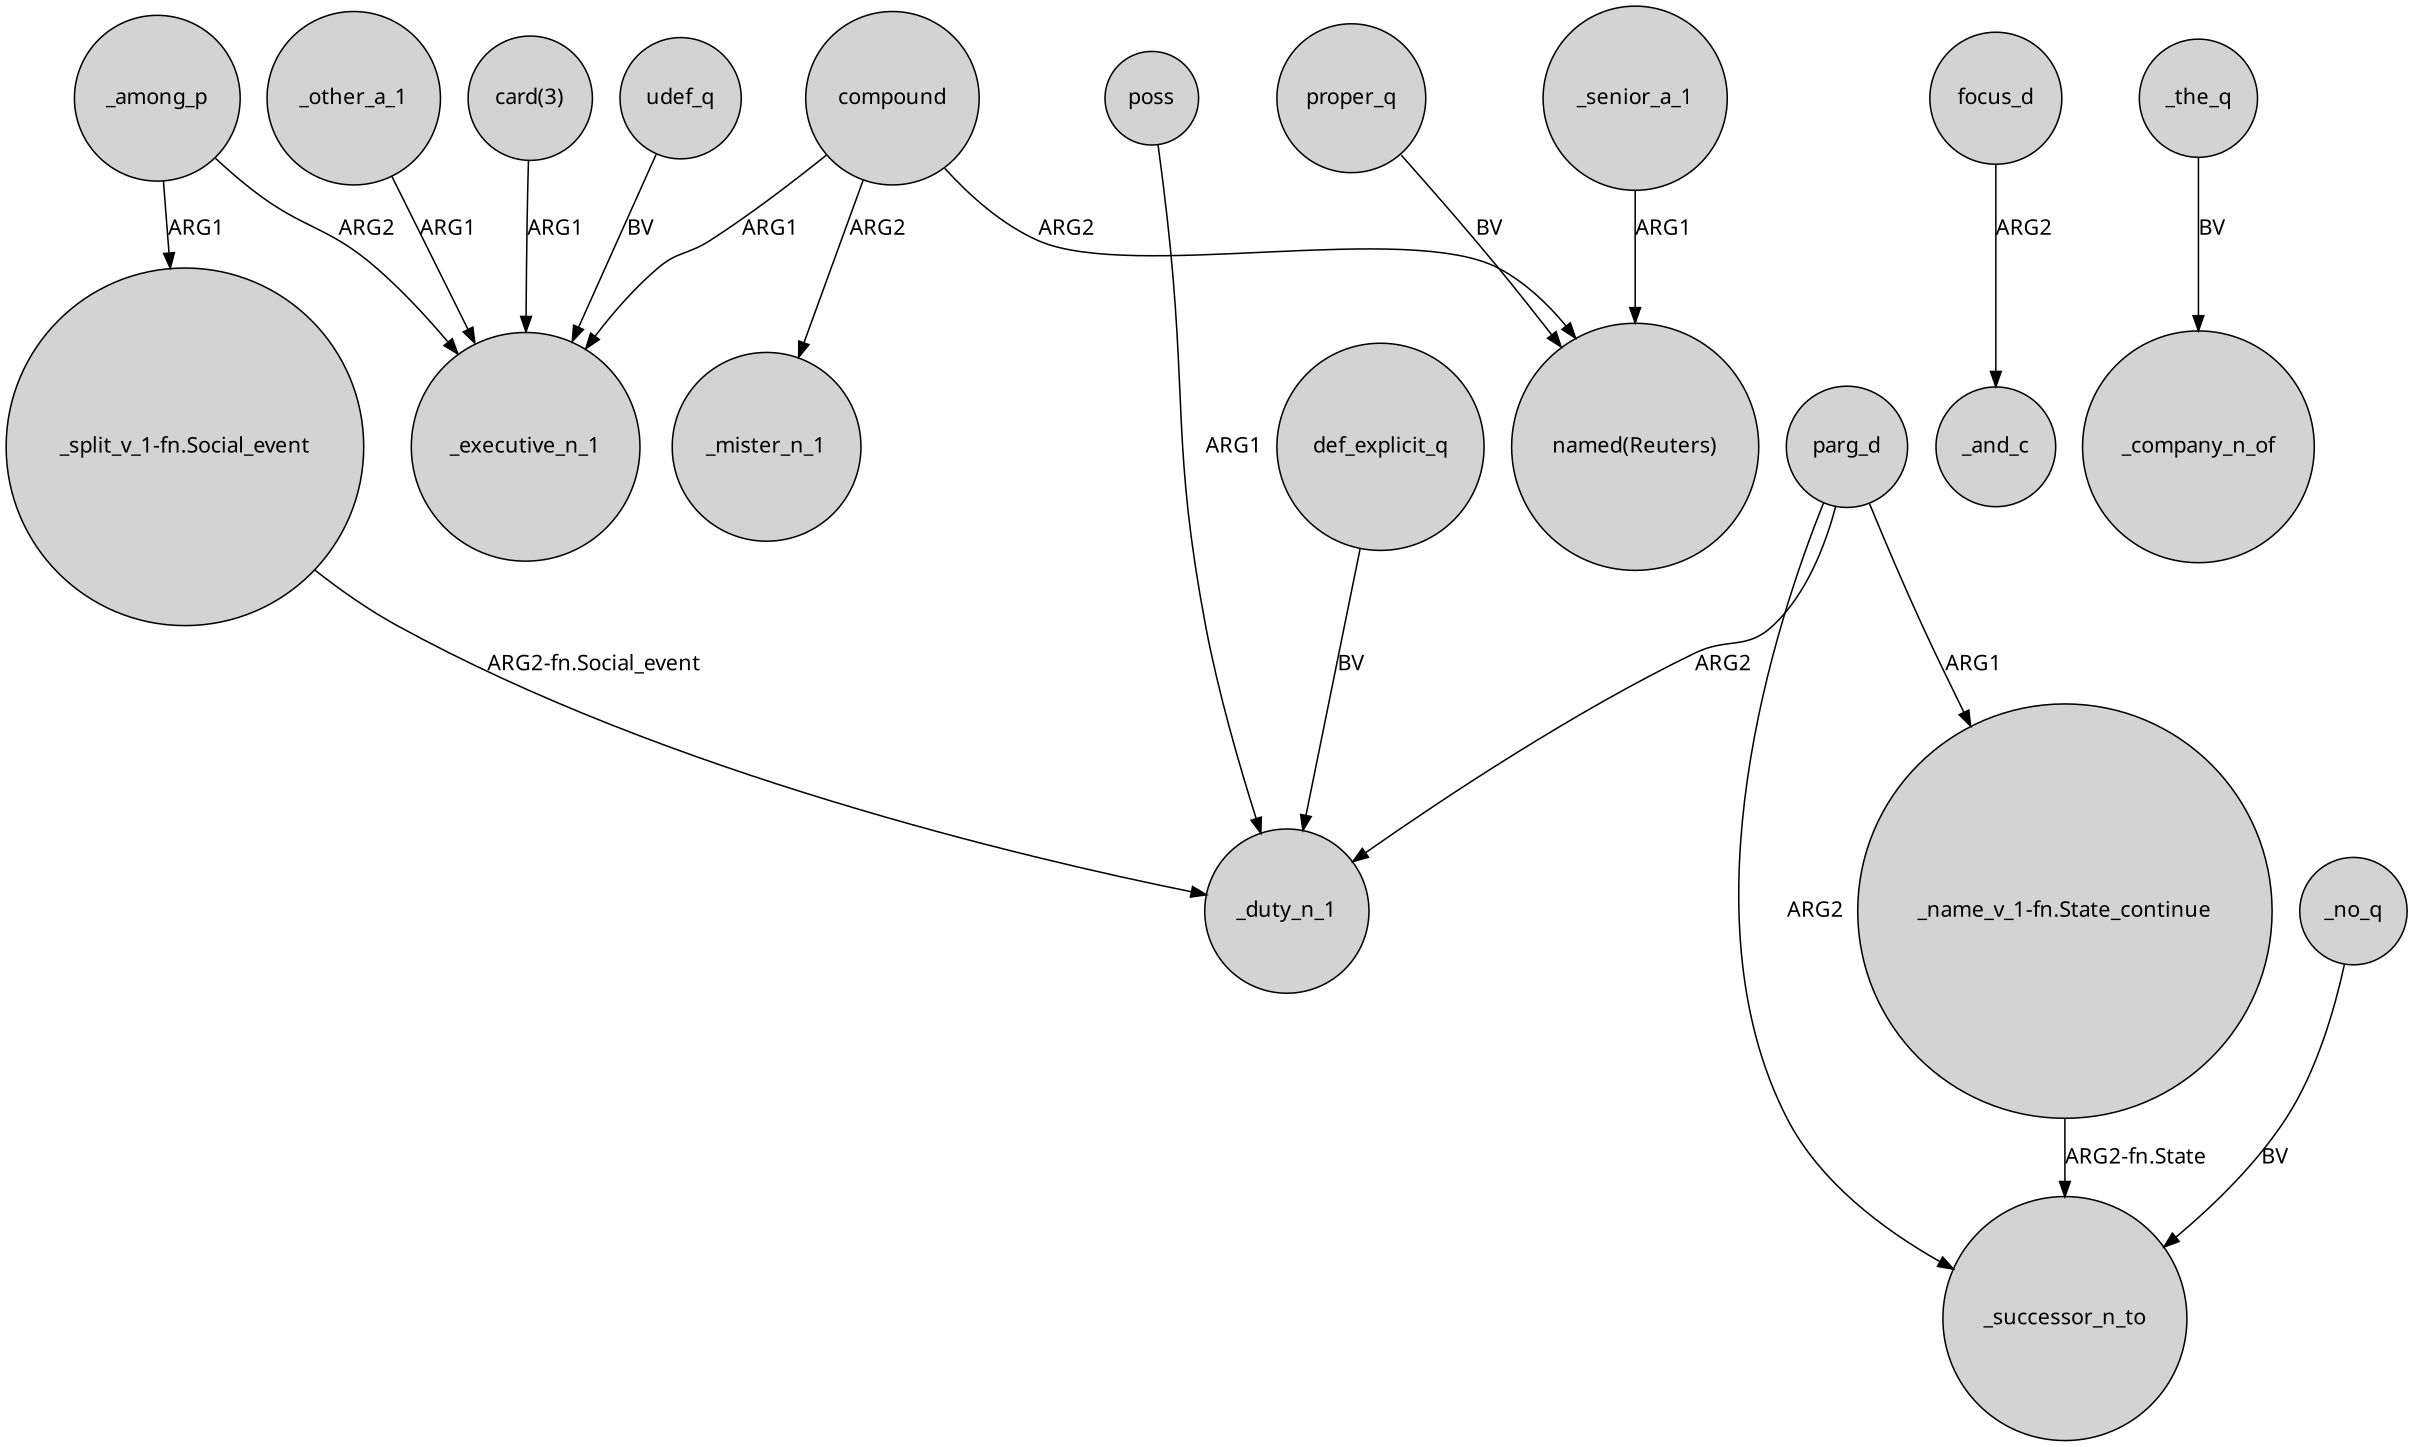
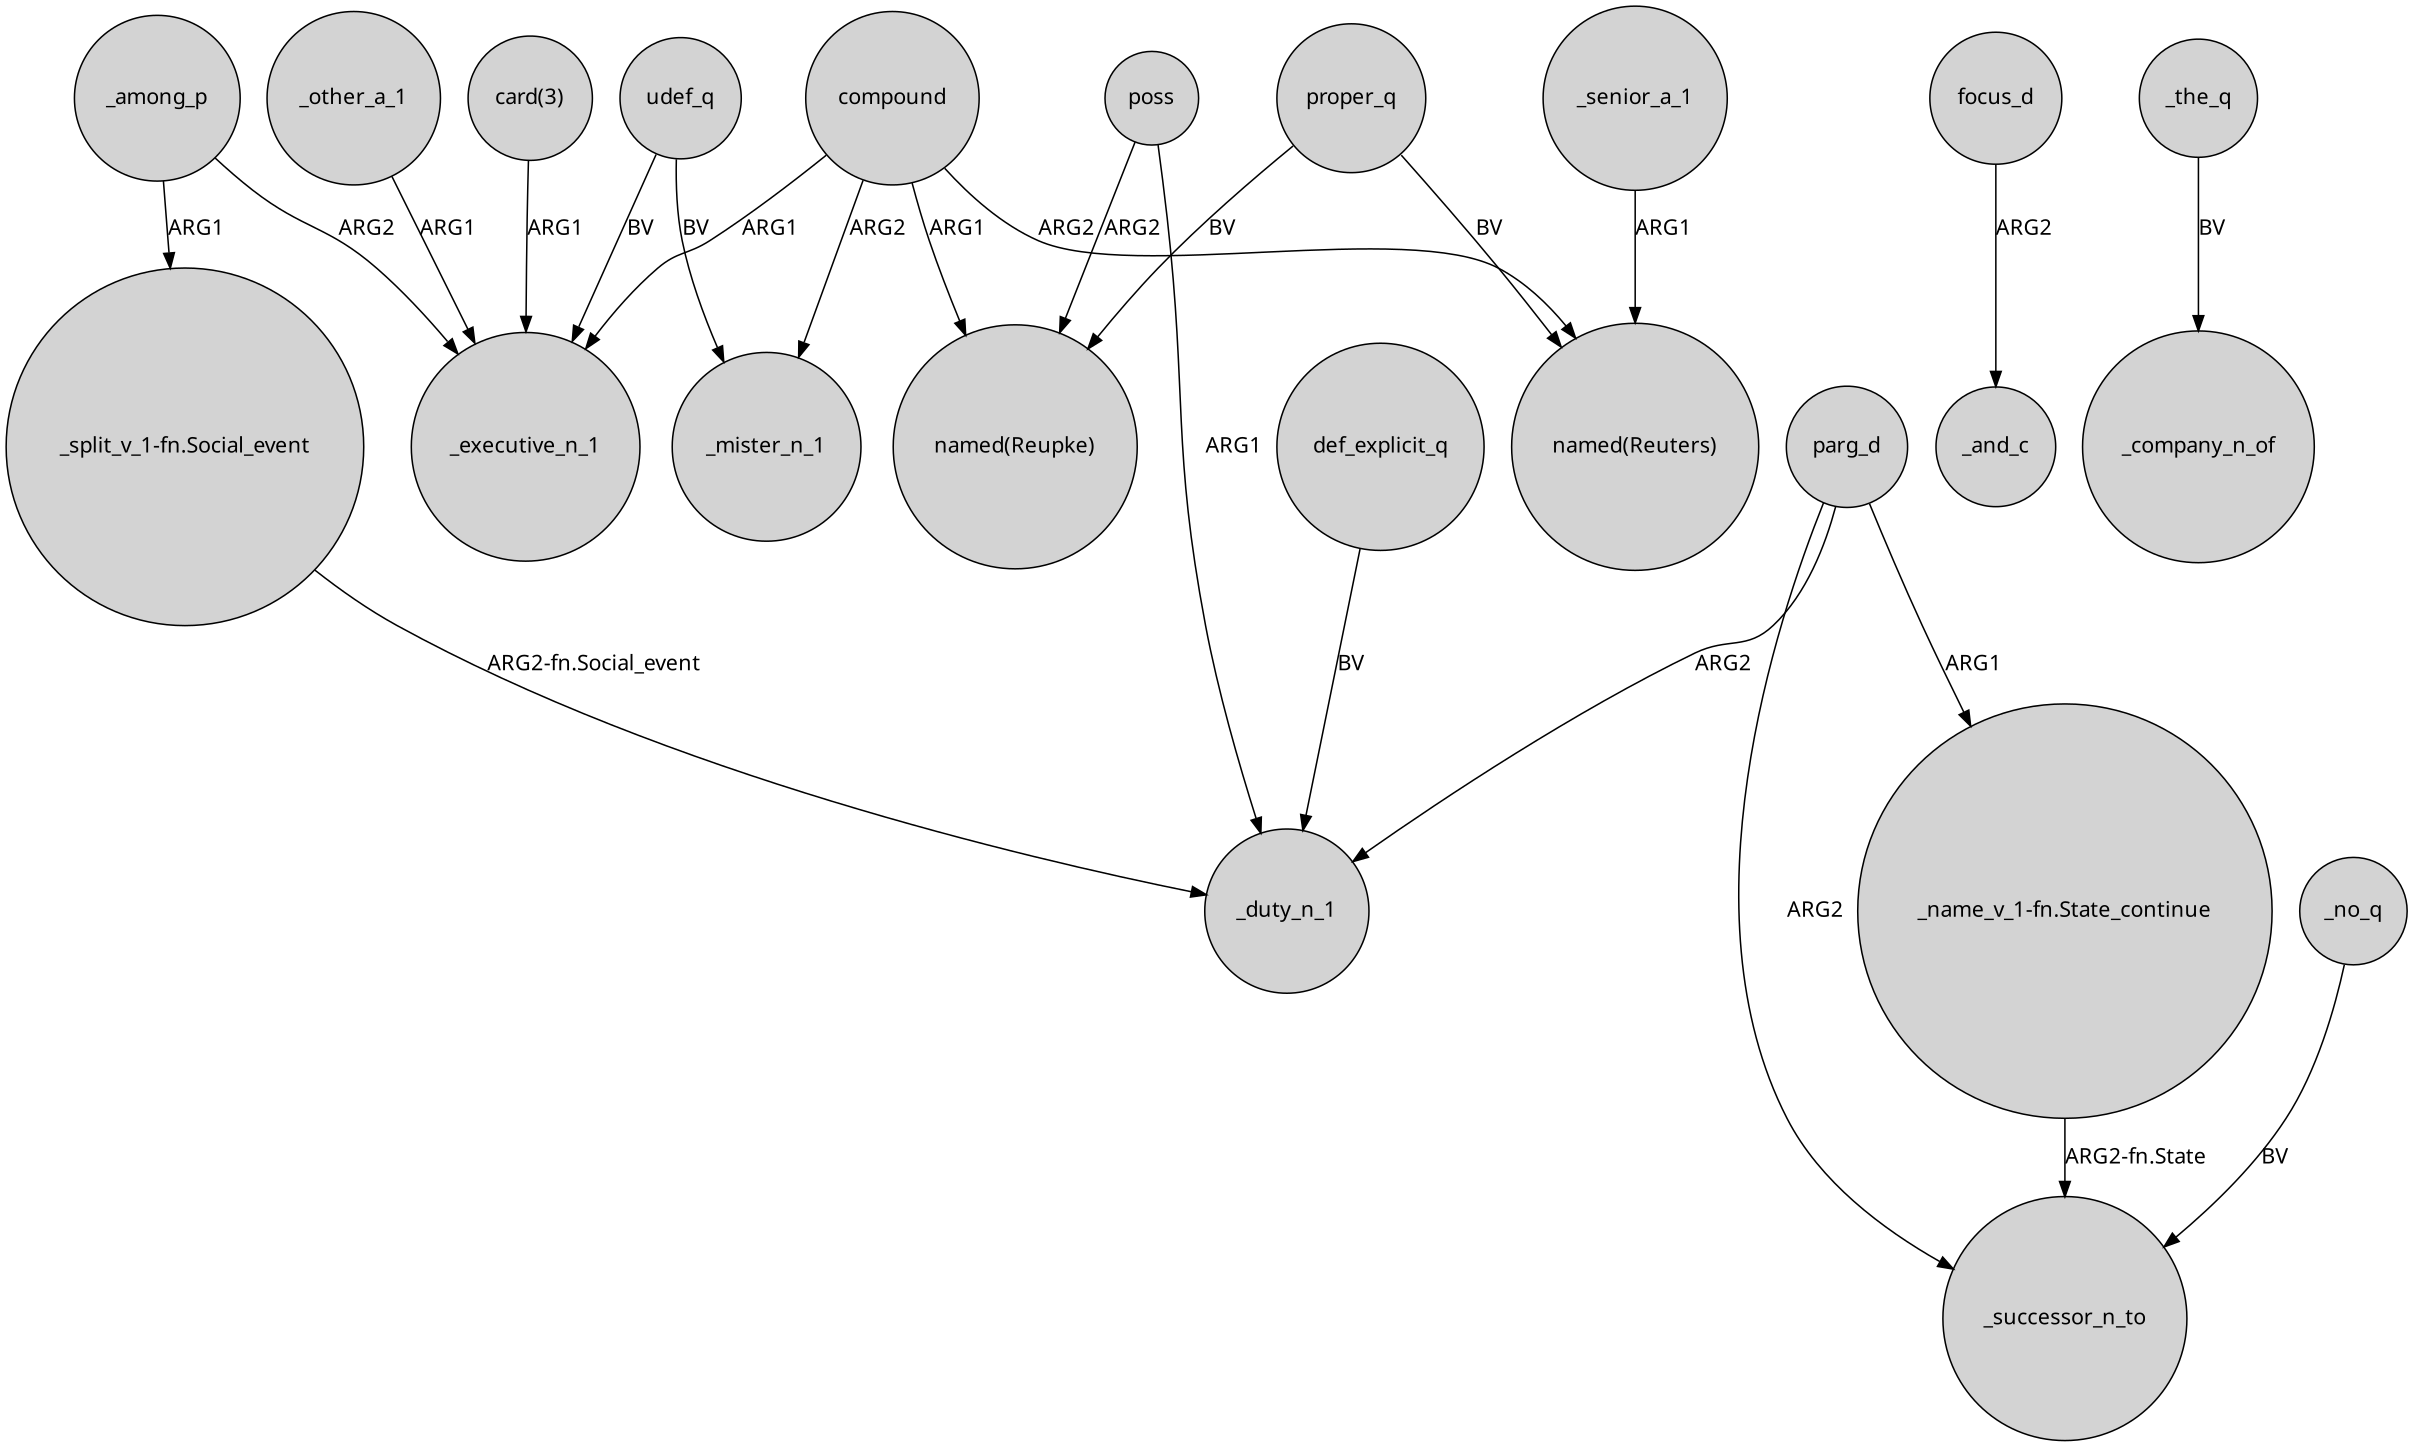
none -> (688, 265)
none -> (1015, 447)
